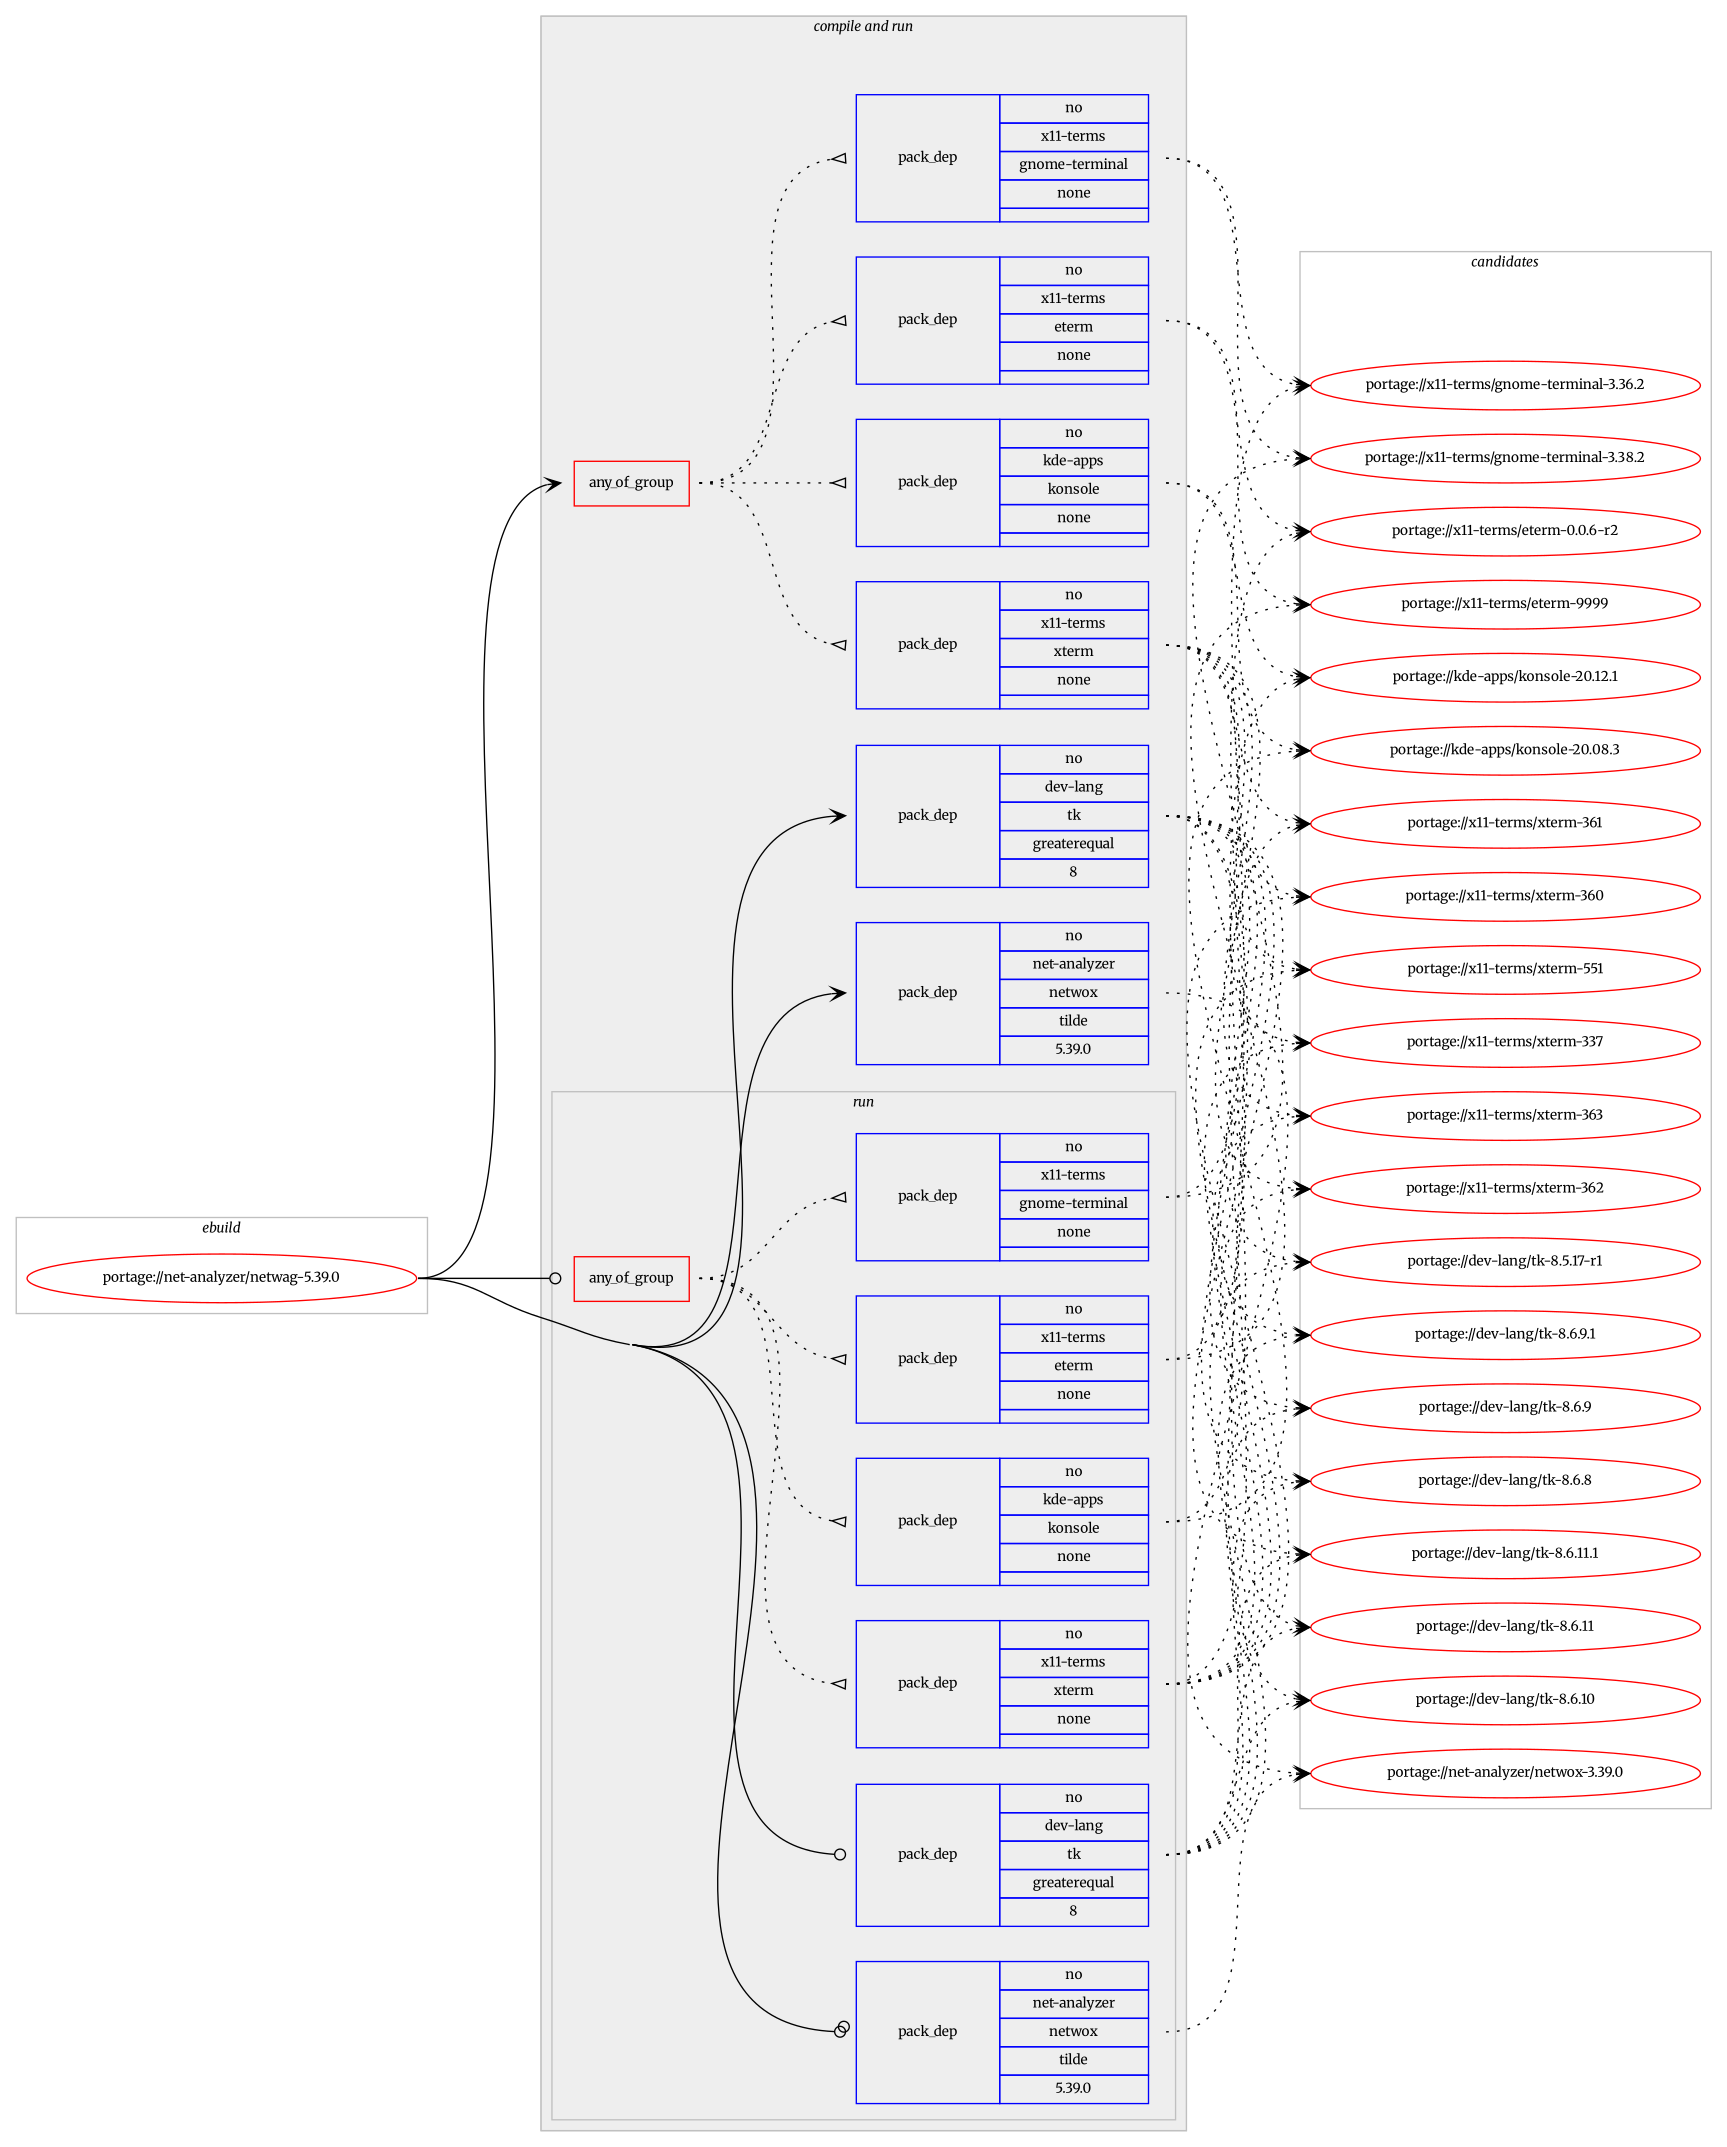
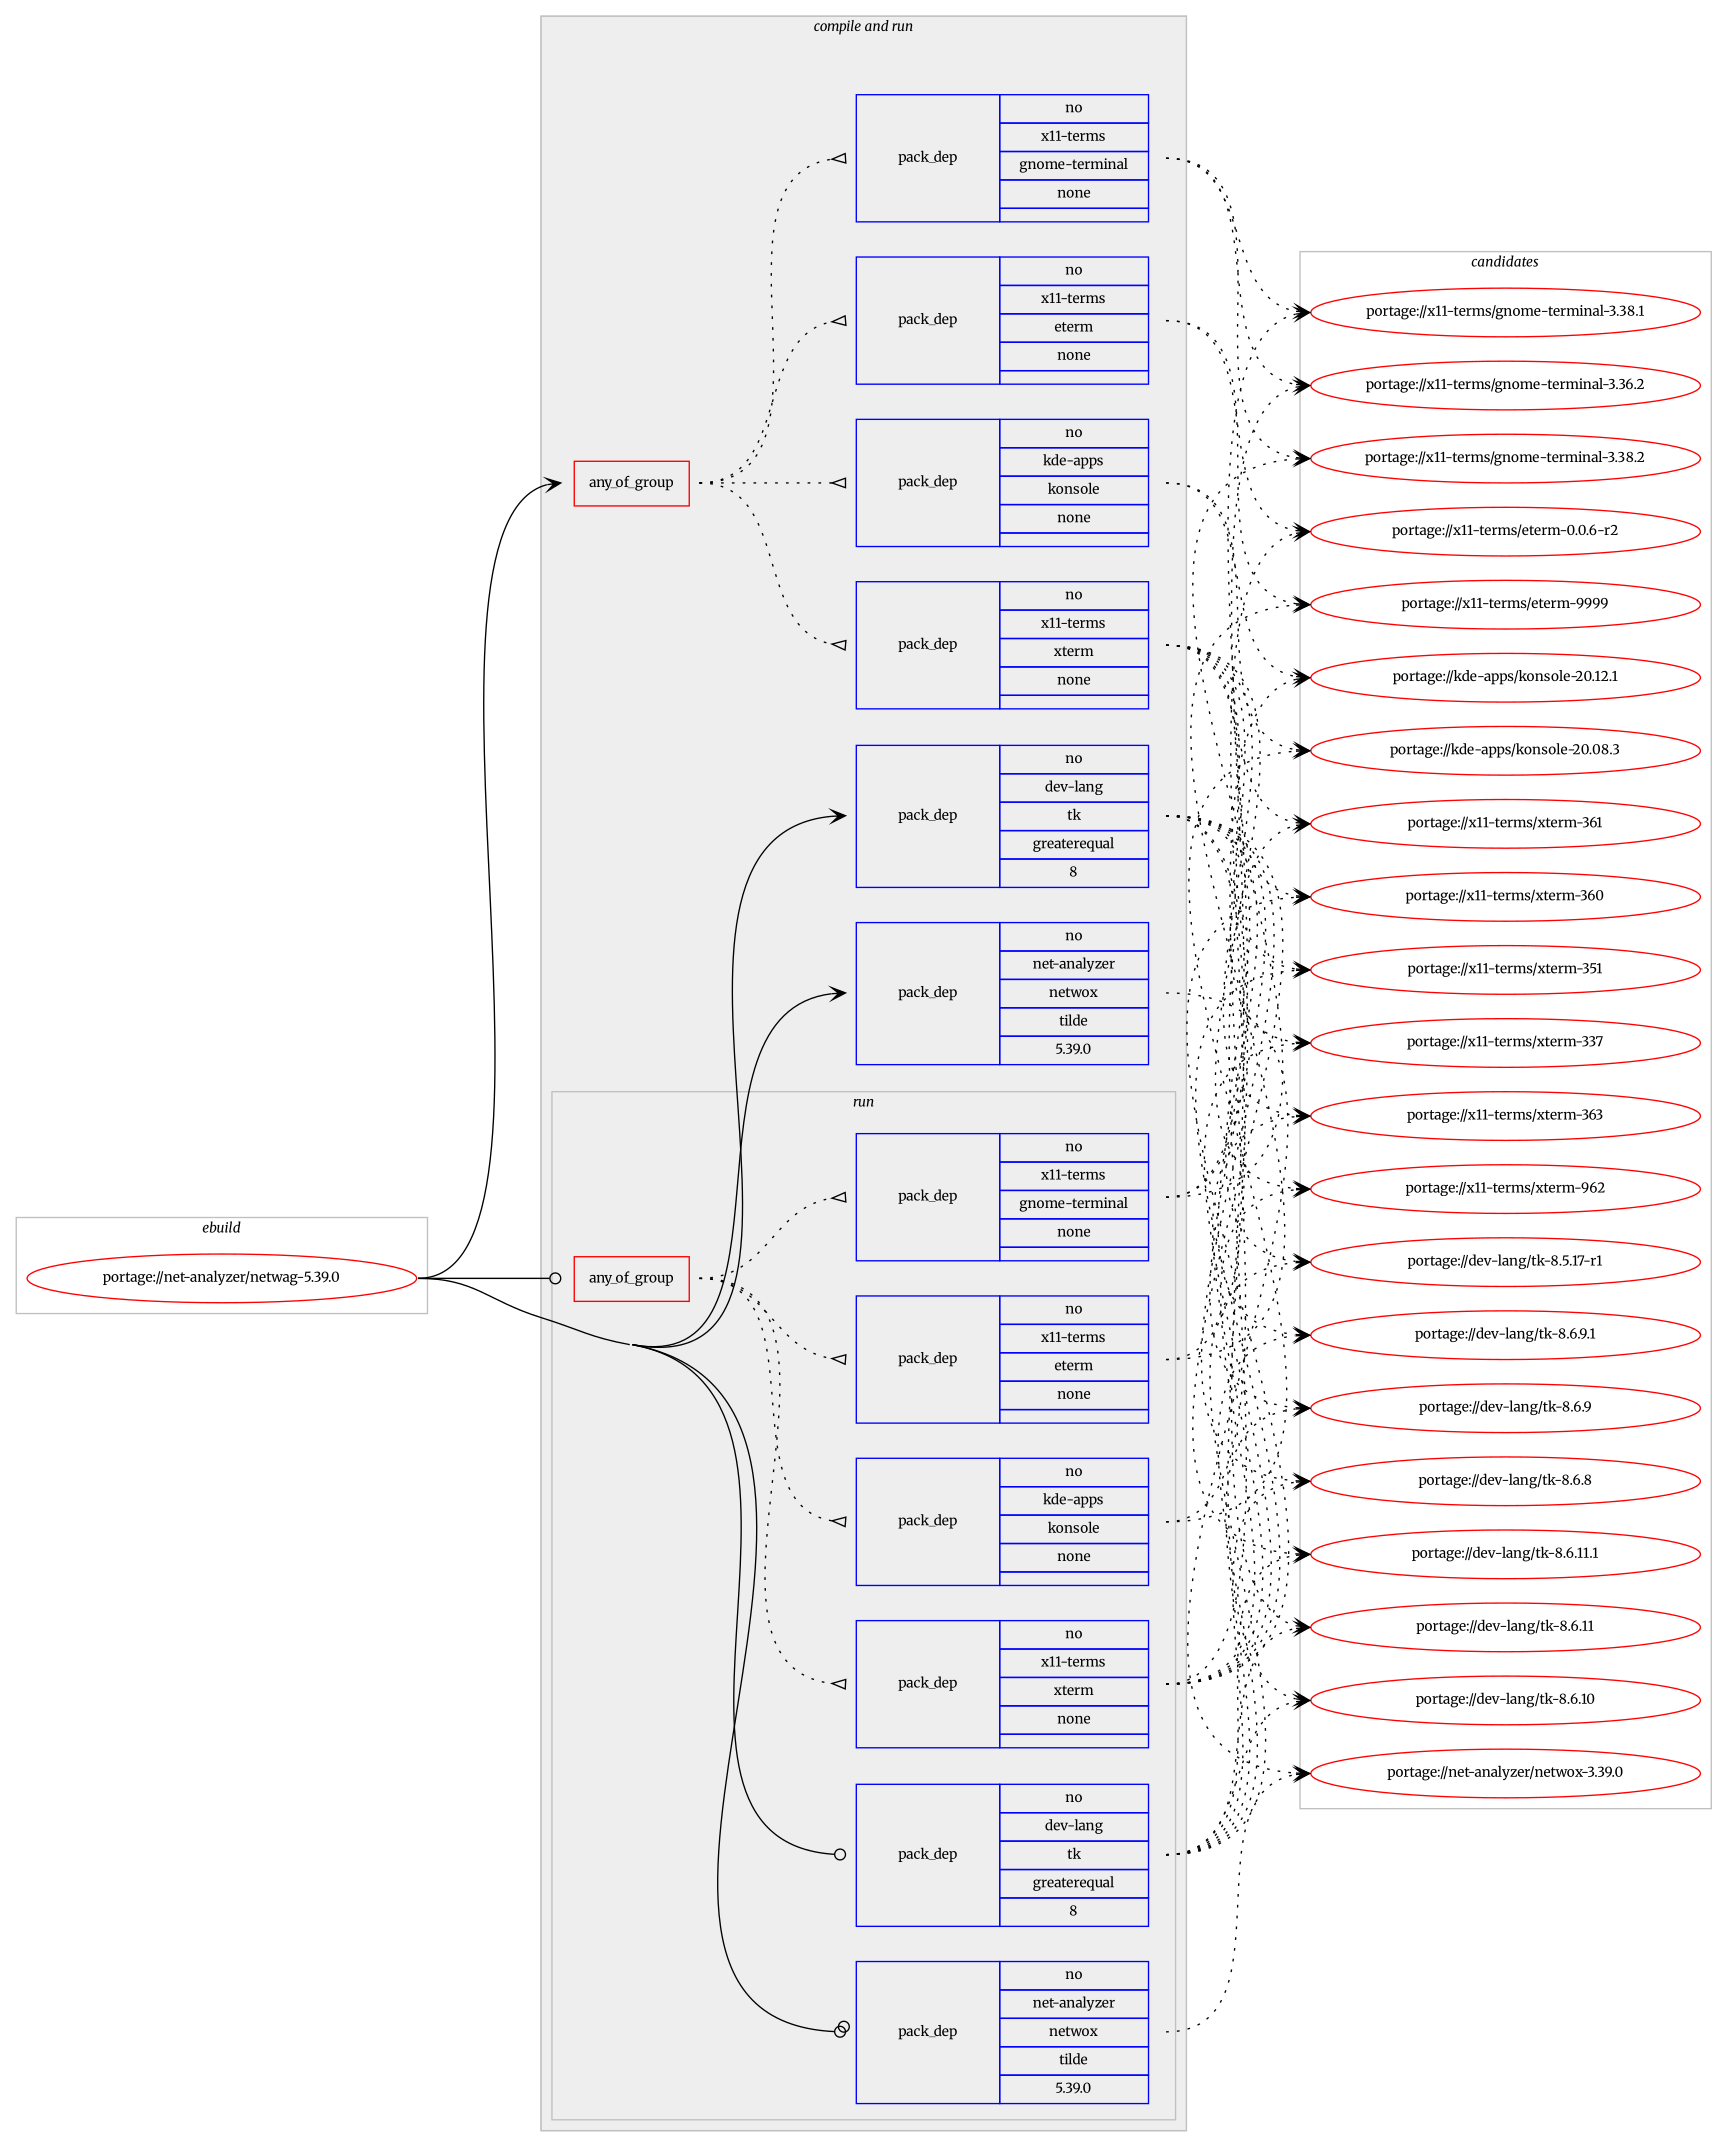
none -> (1506, 312)
(1506, 970) -> (1506, 970)
(1506, 1189) -> (1506, 1189)
